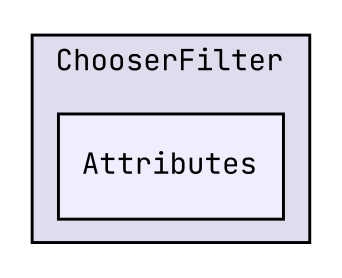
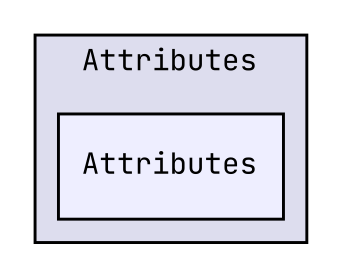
(171, 63) -> (171, 63)
